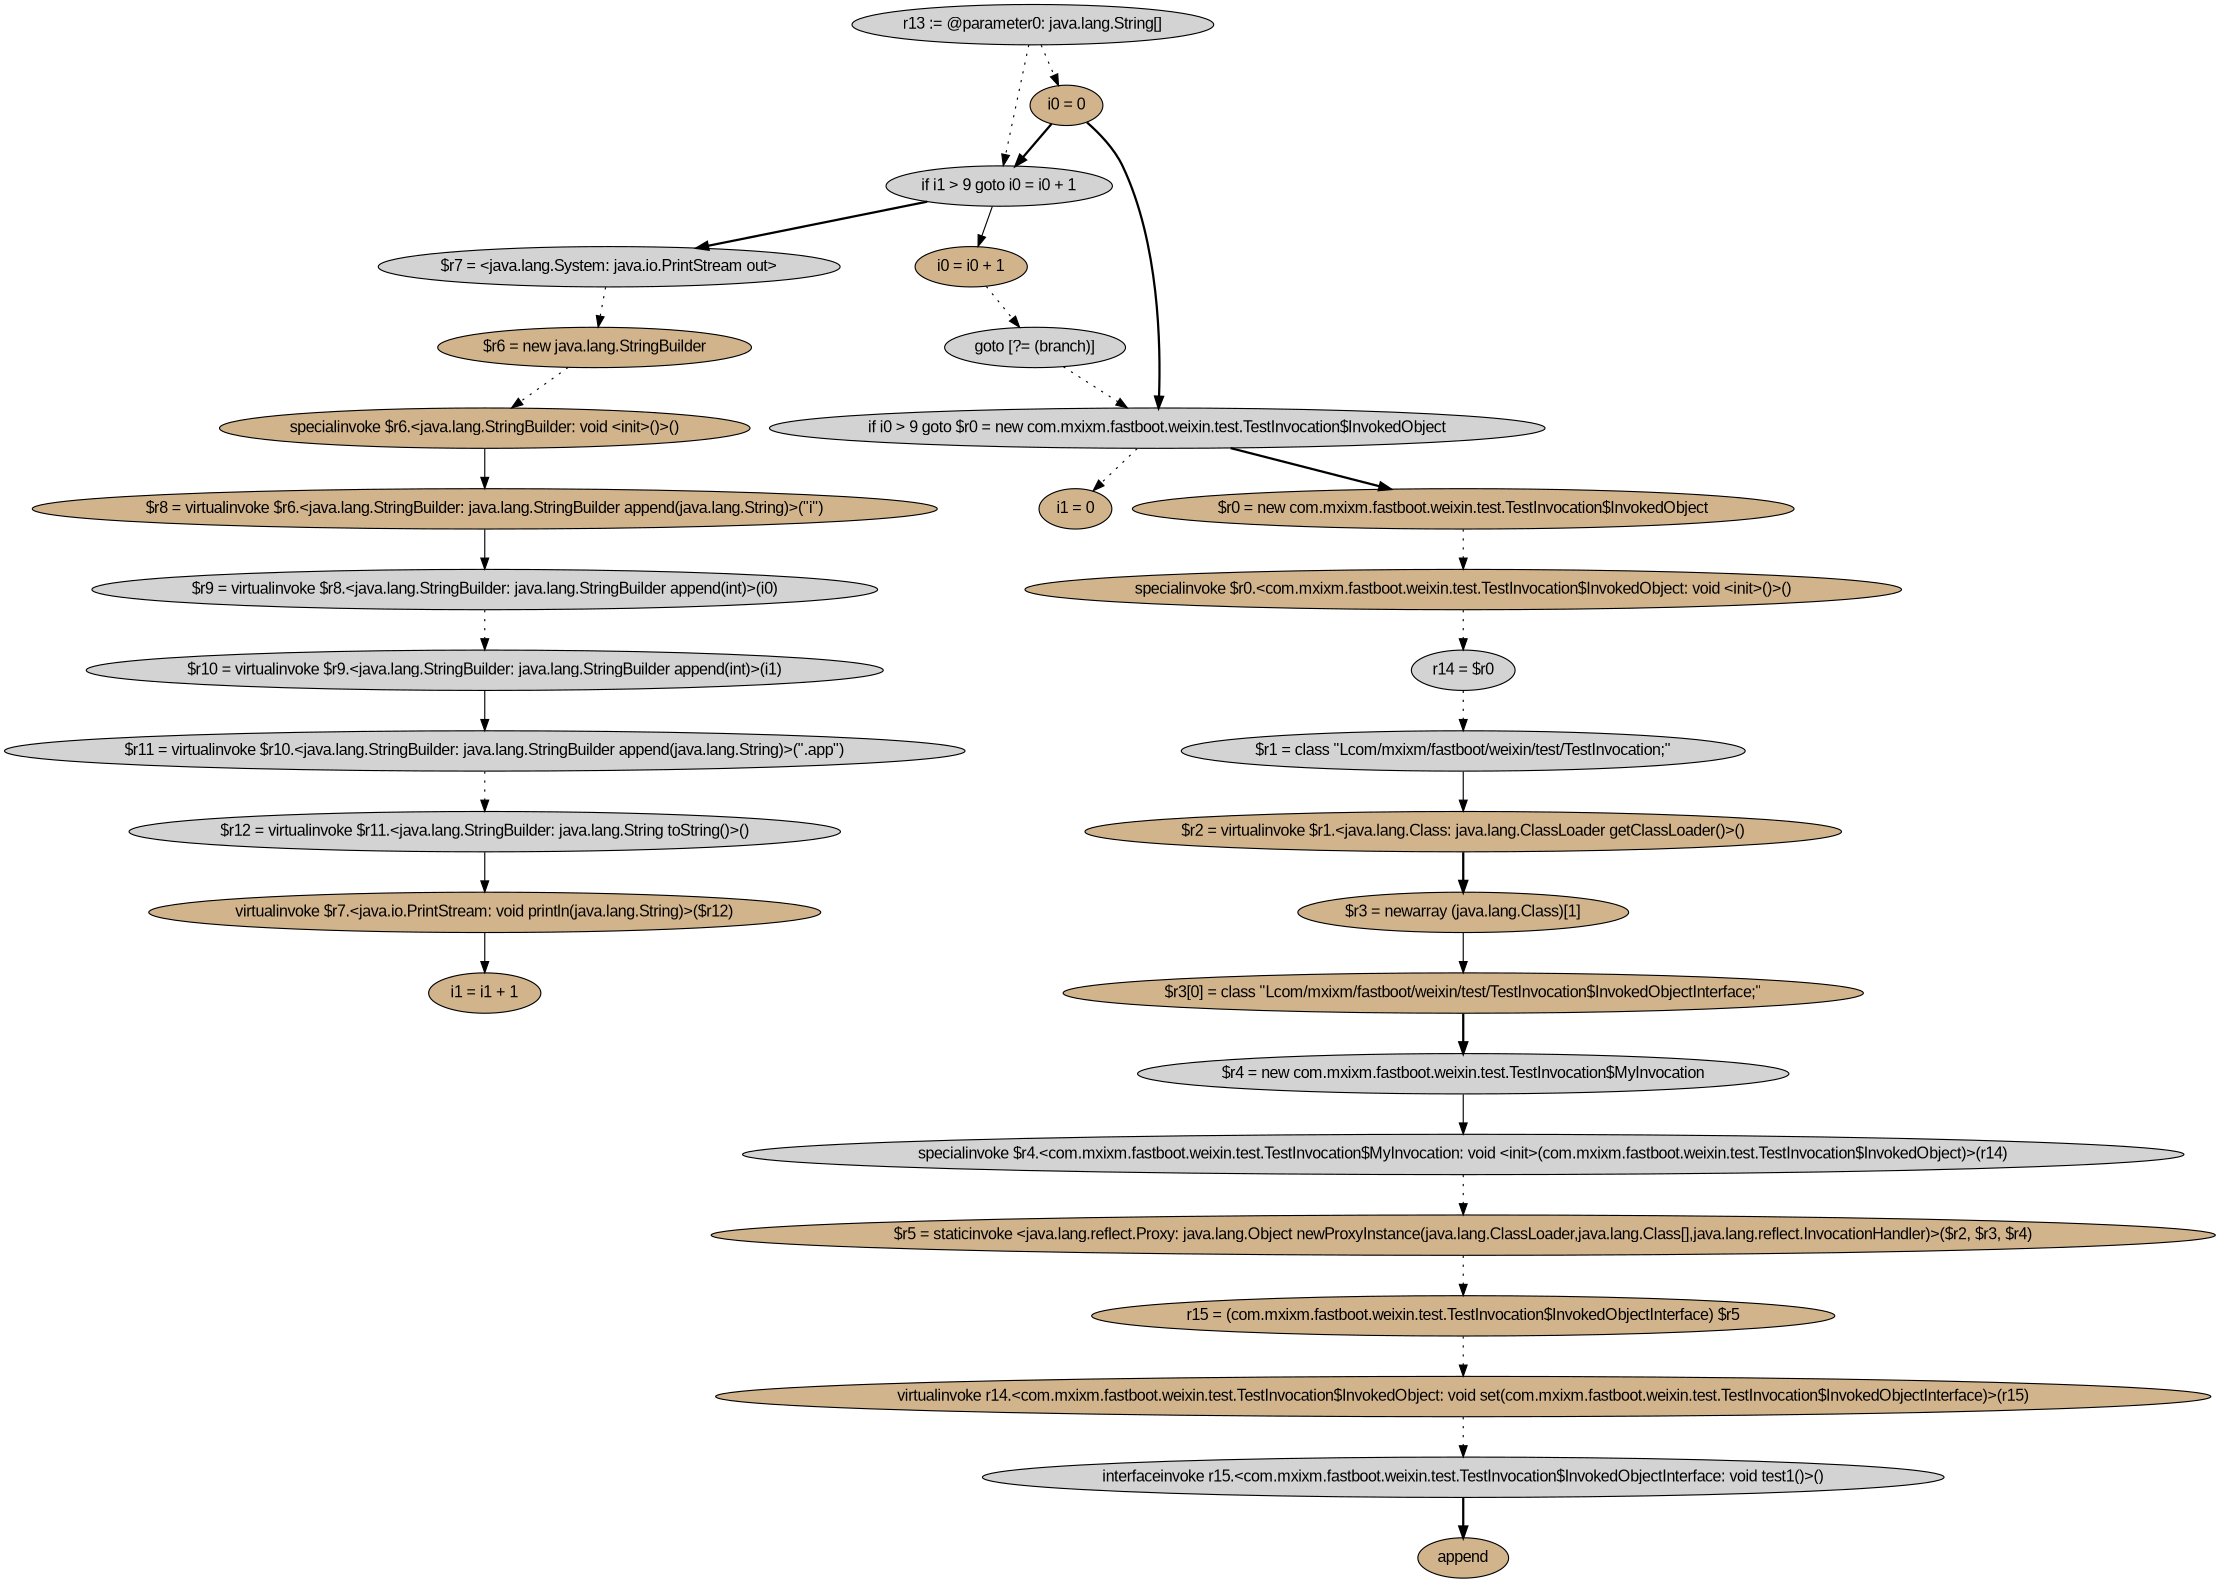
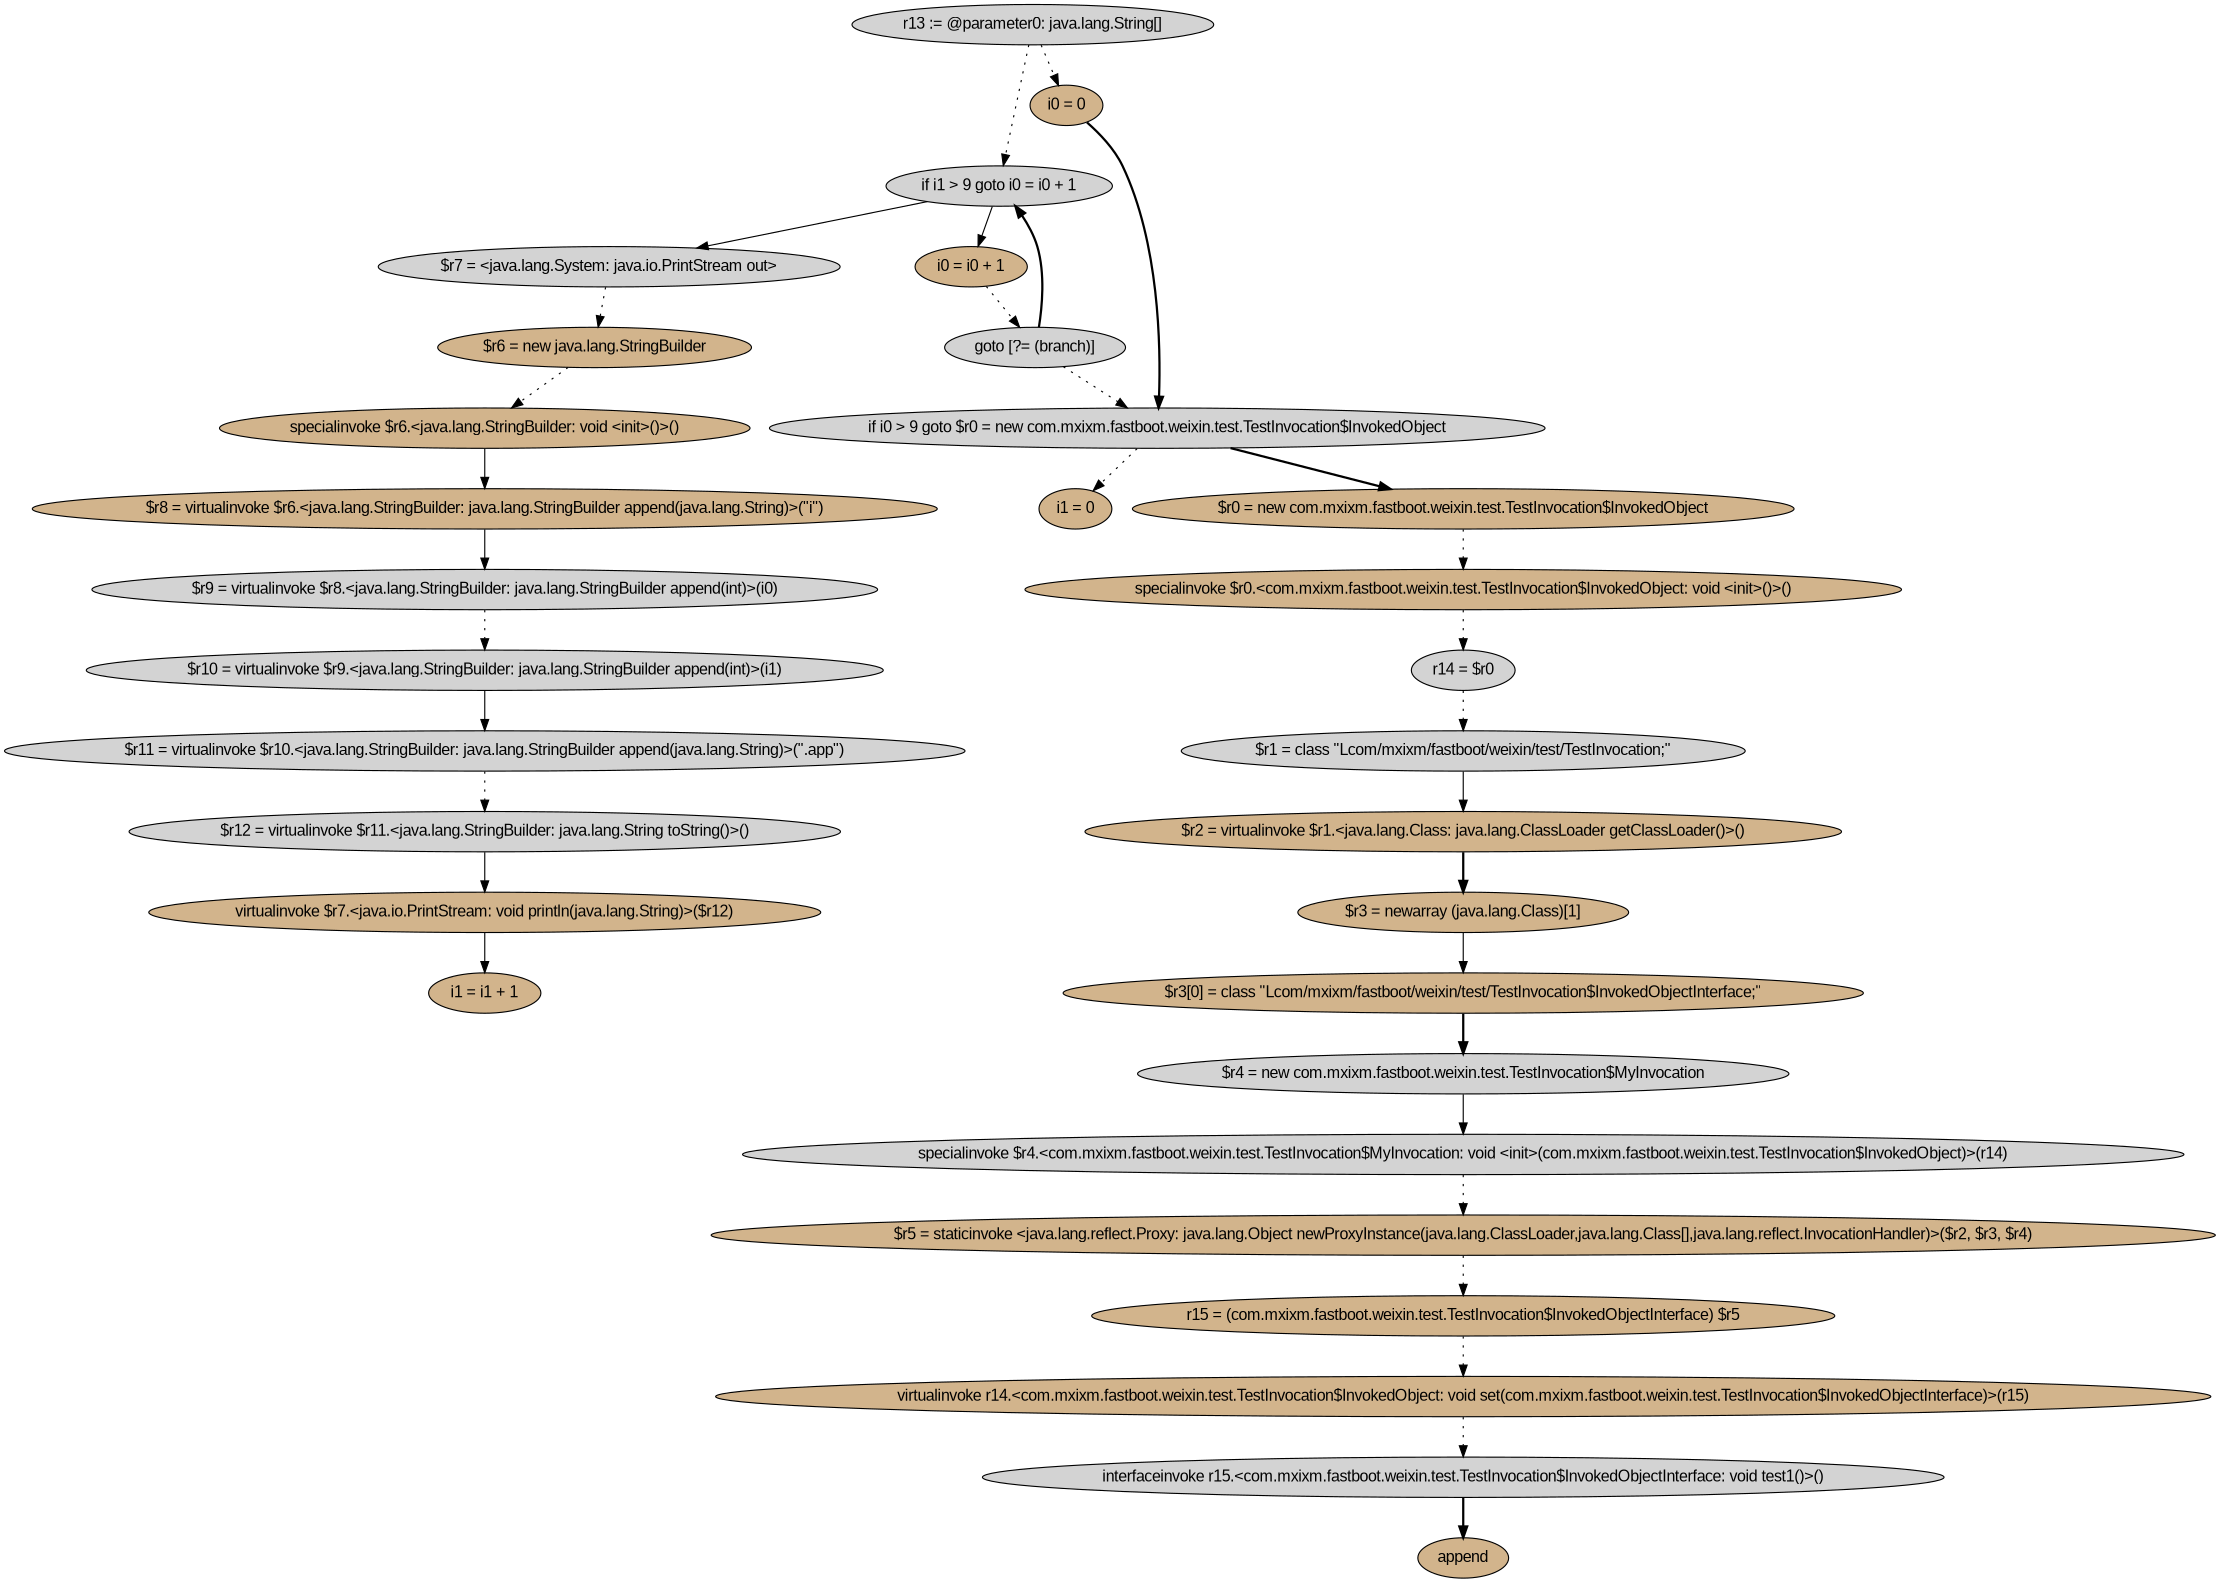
(1037, 141) -> (1042, 269)
(818, 224) -> (818, 224)
